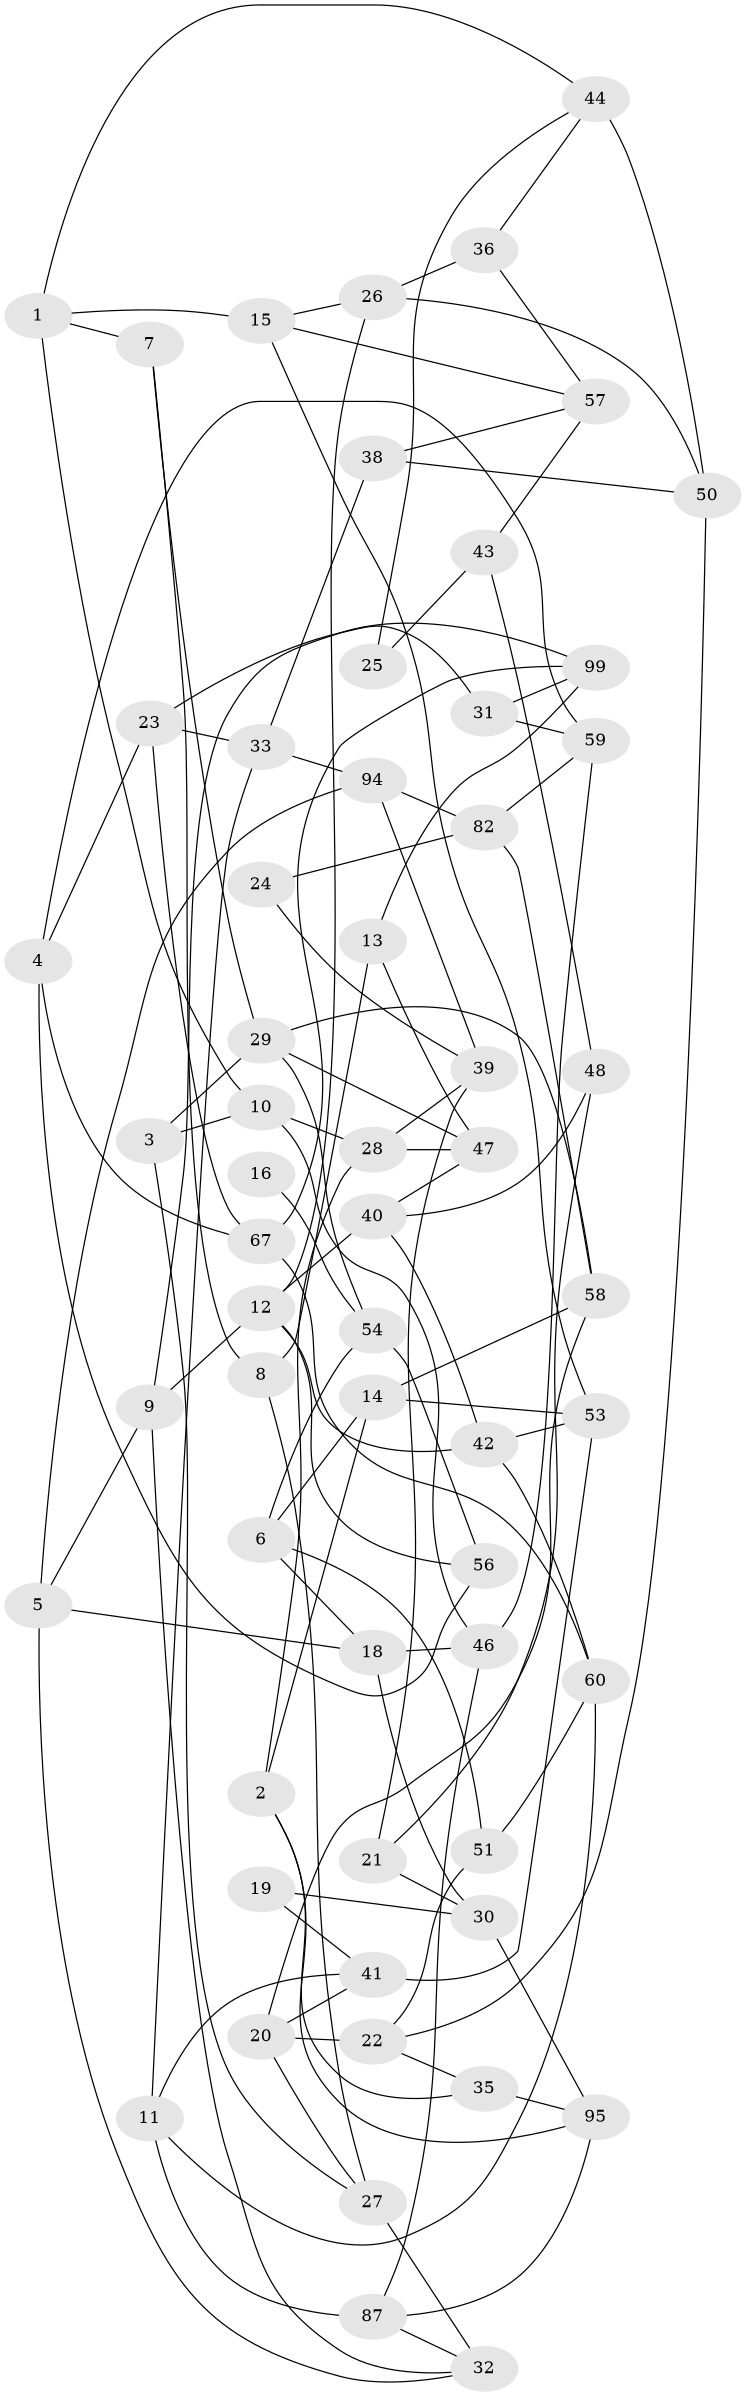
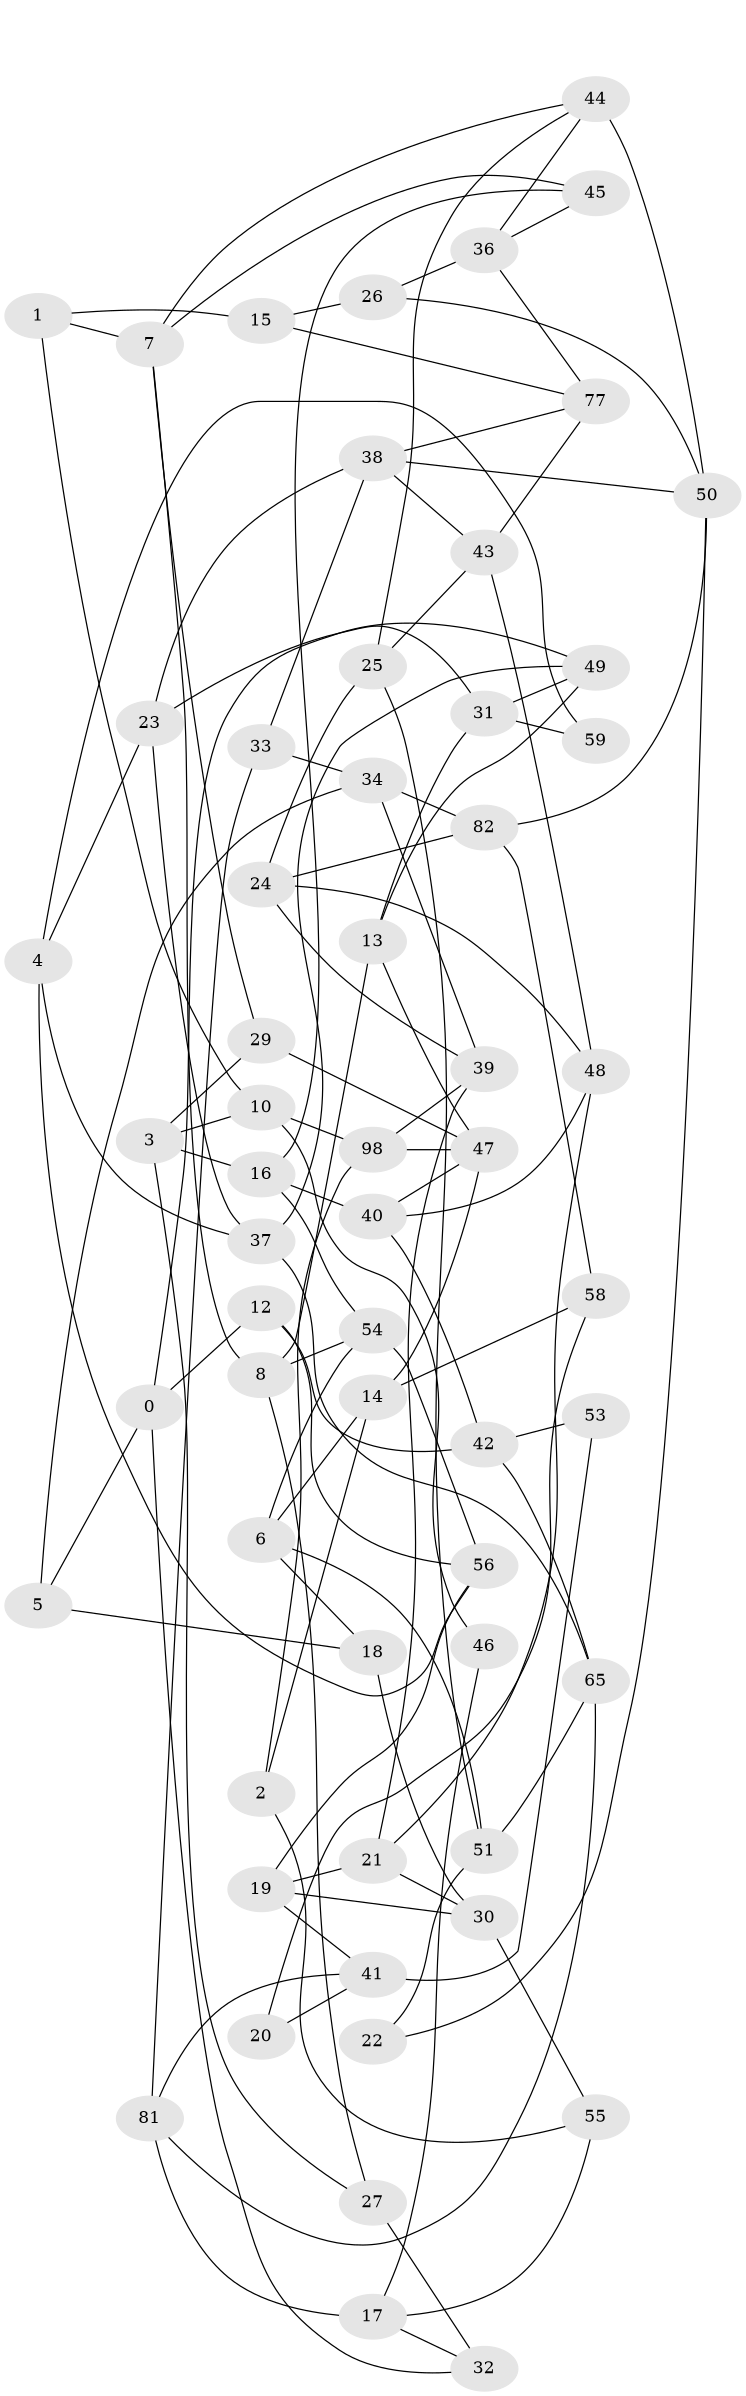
(233, 10) -> (340, 176)
none -> (596, 193)
(596, 401) -> (596, 401)
none -> (429, 505)
(596, 668) -> (596, 668)
(206, 735) -> (217, 559)
none -> (302, 780)
(373, 780) -> (373, 780)
(533, 790) -> (669, 712)
(334, 807) -> none
none -> (412, 832)
(451, 862) -> none
none -> (458, 933)
(531, 1051) -> none
(373, 1150) -> (373, 1150)
none -> (206, 1158)
(325, 1182) -> (322, 1351)
(555, 1198) -> none
(261, 1241) -> (261, 1241)
(329, 1252) -> (317, 1195)
none -> (441, 1256)
(150, 1407) -> (150, 1407)
(484, 1407) -> (448, 1275)
(419, 1650) -> none
(596, 1681) -> (596, 1681)
none -> (388, 1748)
none -> (327, 1873)
(321, 2039) -> none
(484, 2089) -> none
(103, 2112) -> none
(596, 2117) -> (596, 2117)
(150, 2118) -> (150, 2118)
(312, 2122) -> none
(373, 2317) -> (373, 2317)
